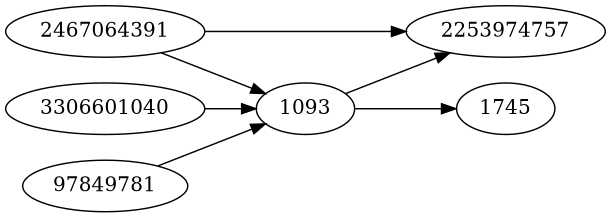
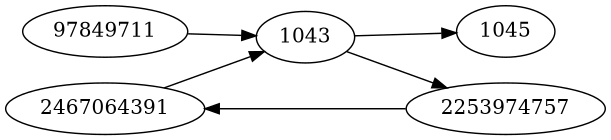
(298, 31) -> (313, 109)
(105, 109) -> none
(305, 109) -> (305, 37)
(506, 109) -> (506, 31)
(105, 186) -> (105, 31)
